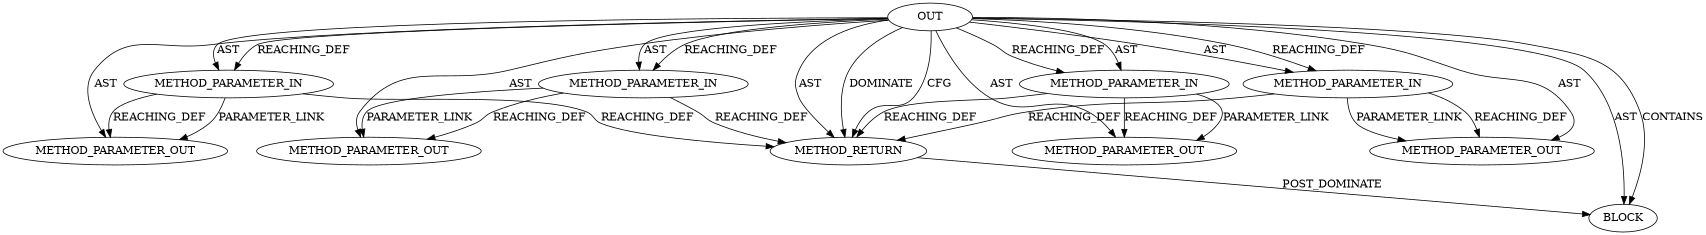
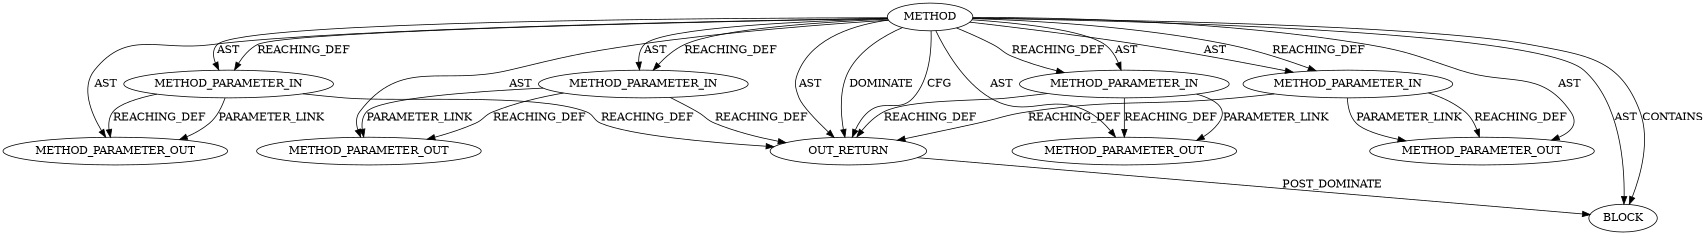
(930, 17) -> (930, 17)
(848, 151) -> (848, 151)
